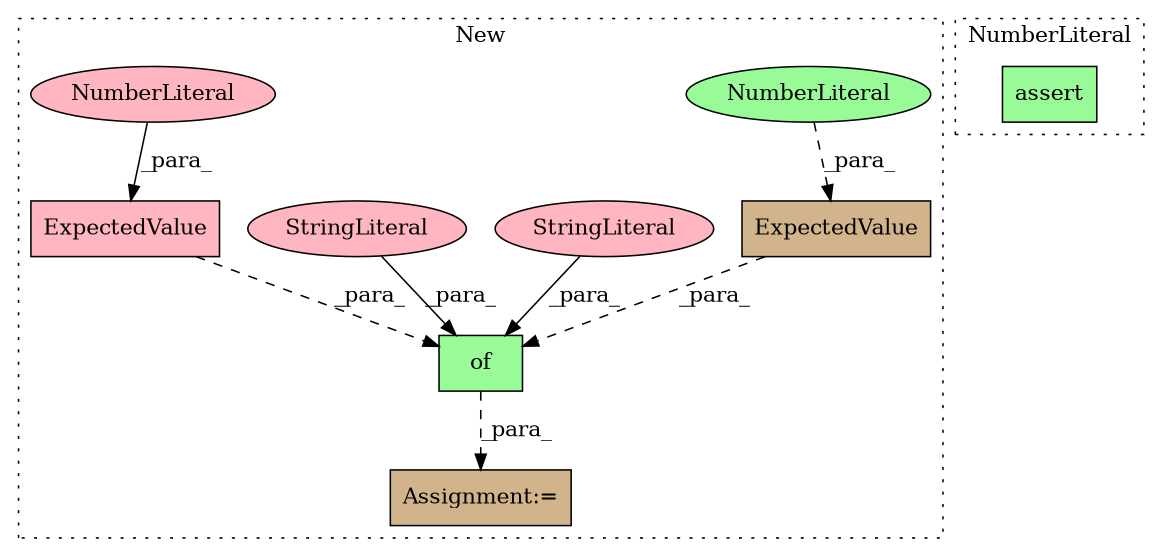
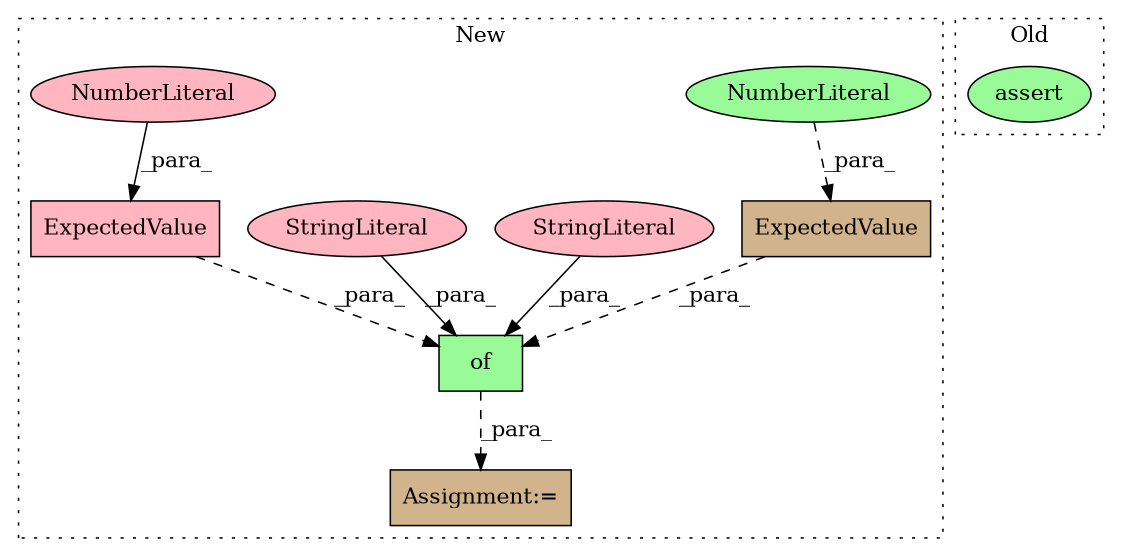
(1050, 36) -> (1030, 36)
(1050, 94) -> (1030, 94)
